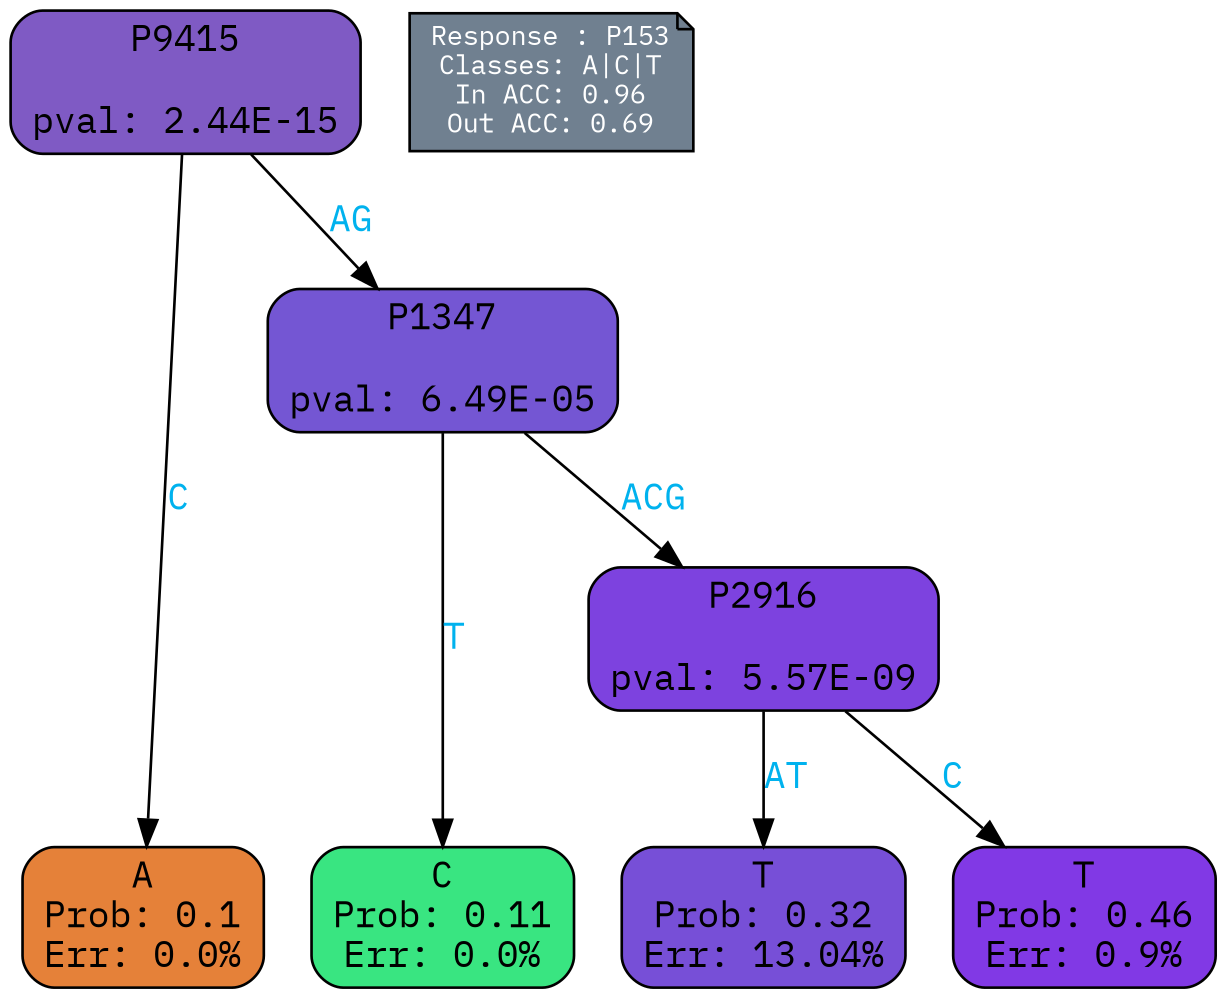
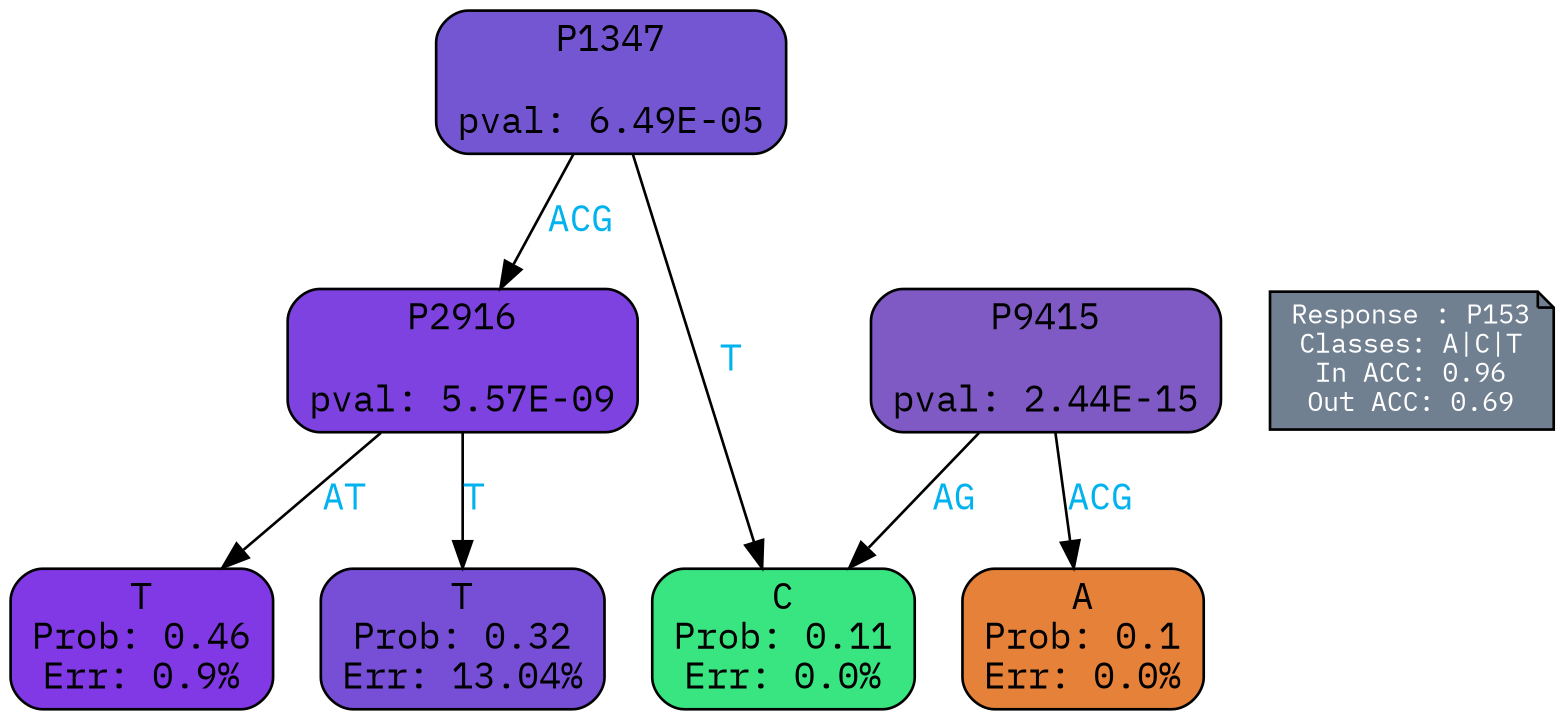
(305, 211) -> (924, 490)
(179, 500) -> (1100, 500)
(786, 778) -> (475, 500)
(953, 778) -> (345, 500)
